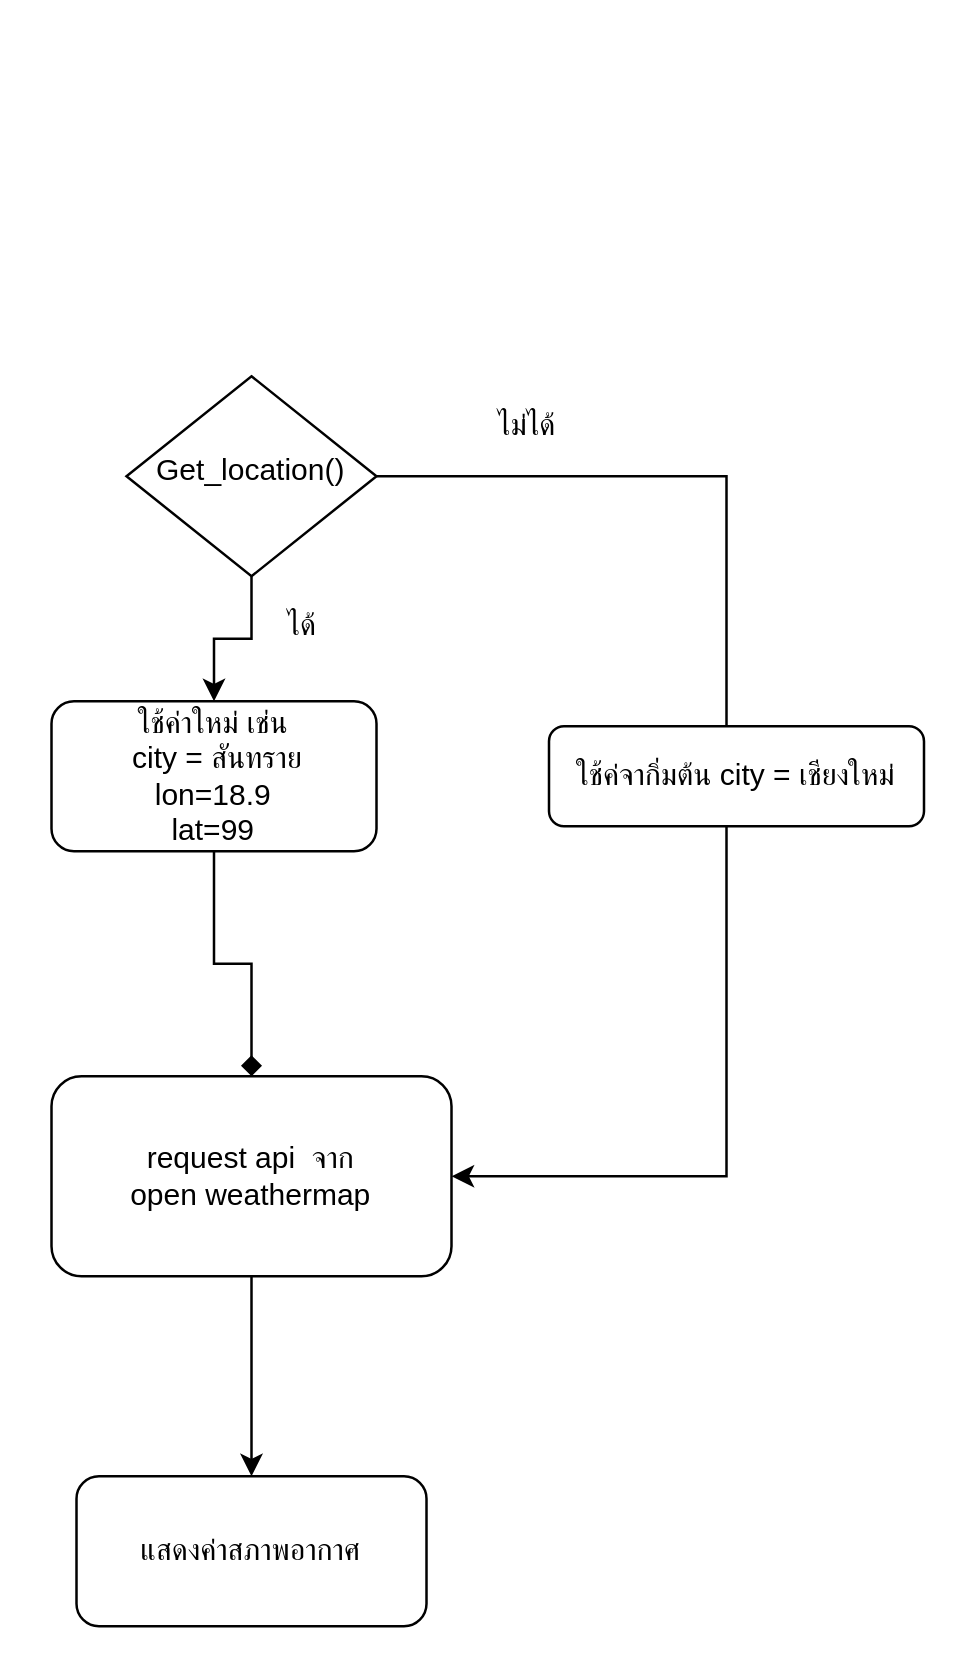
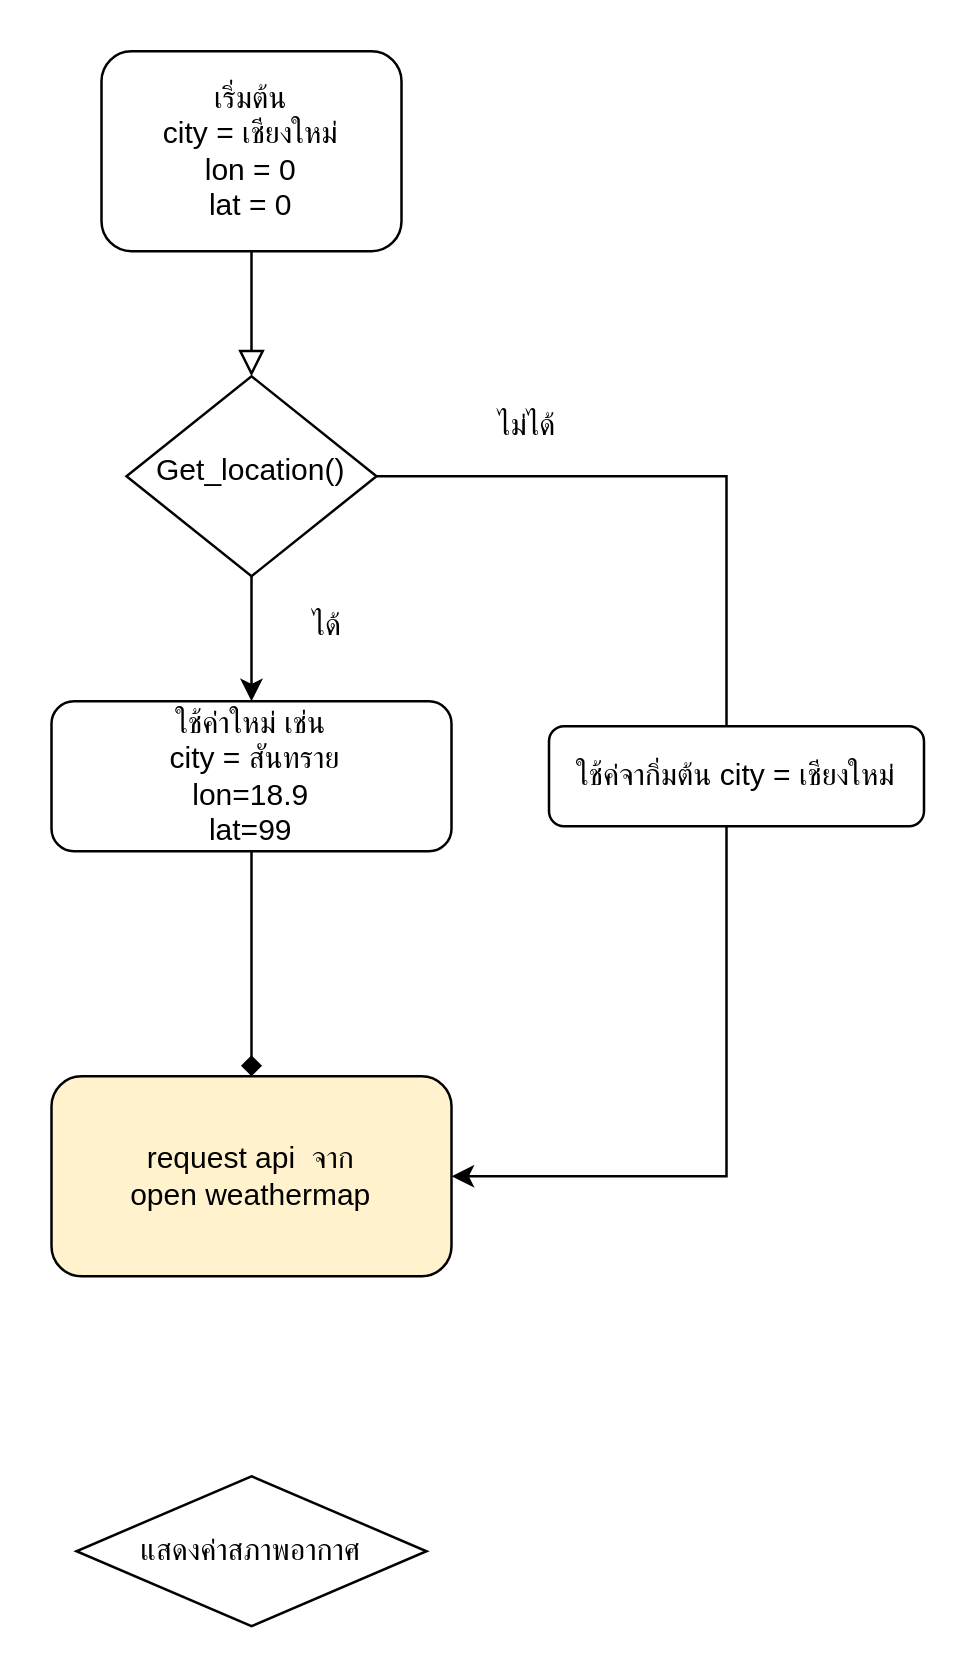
none -> (251, 151)
none -> (251, 301)
(301, 626) -> (326, 626)
(214, 776) -> (251, 776)
(251, 1176) -> (251, 1176)
(251, 1368) -> none
(251, 1551) -> (251, 1551)
